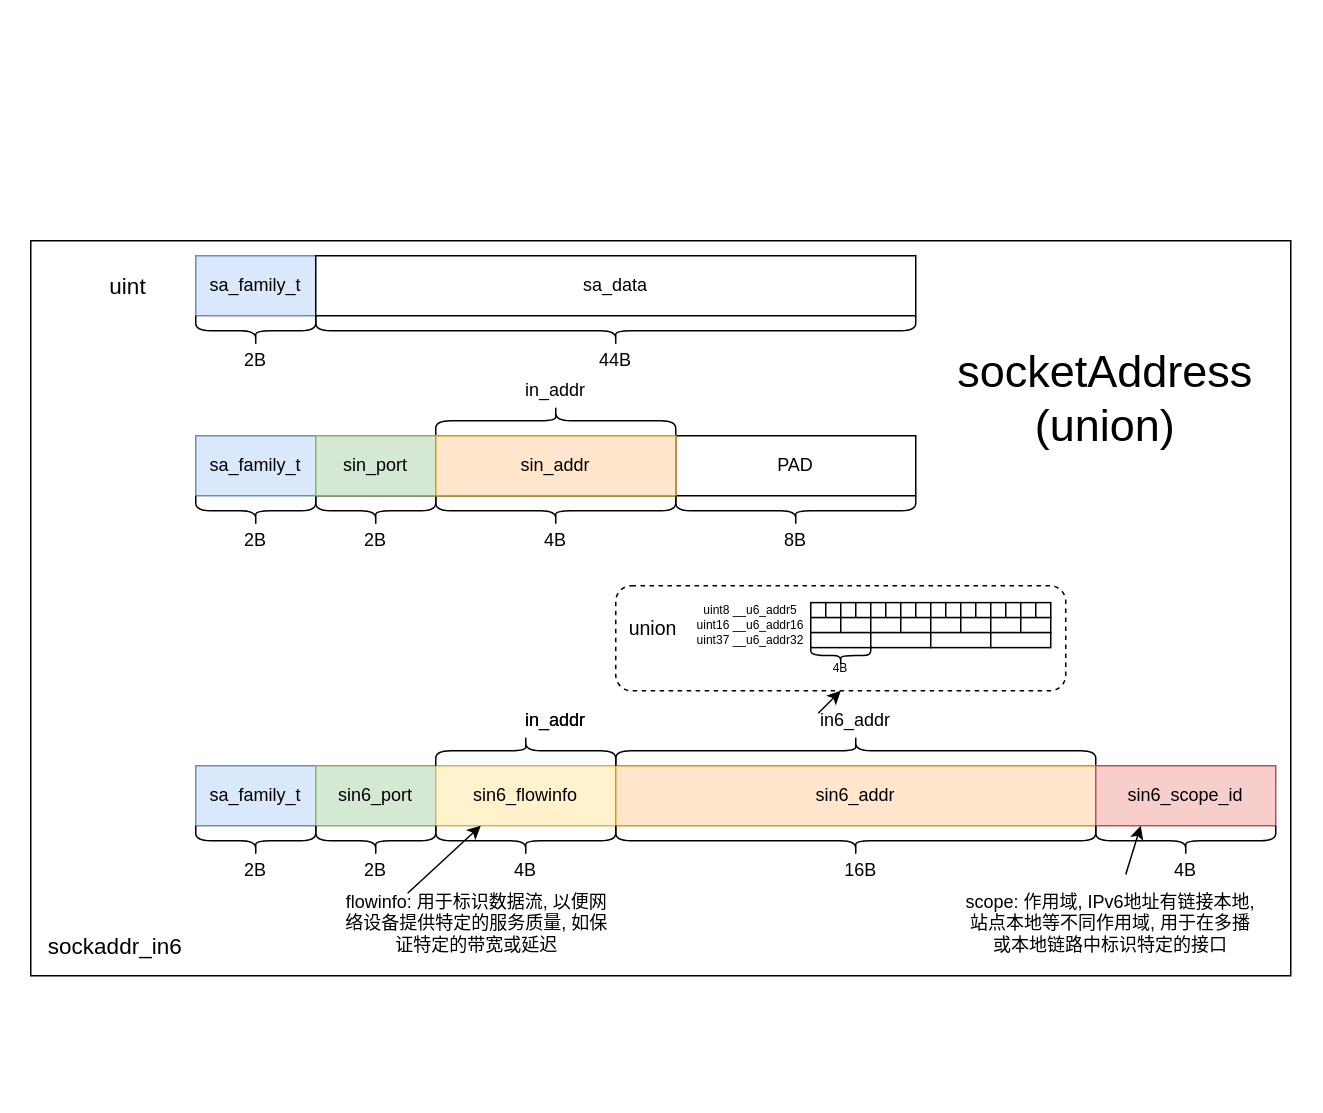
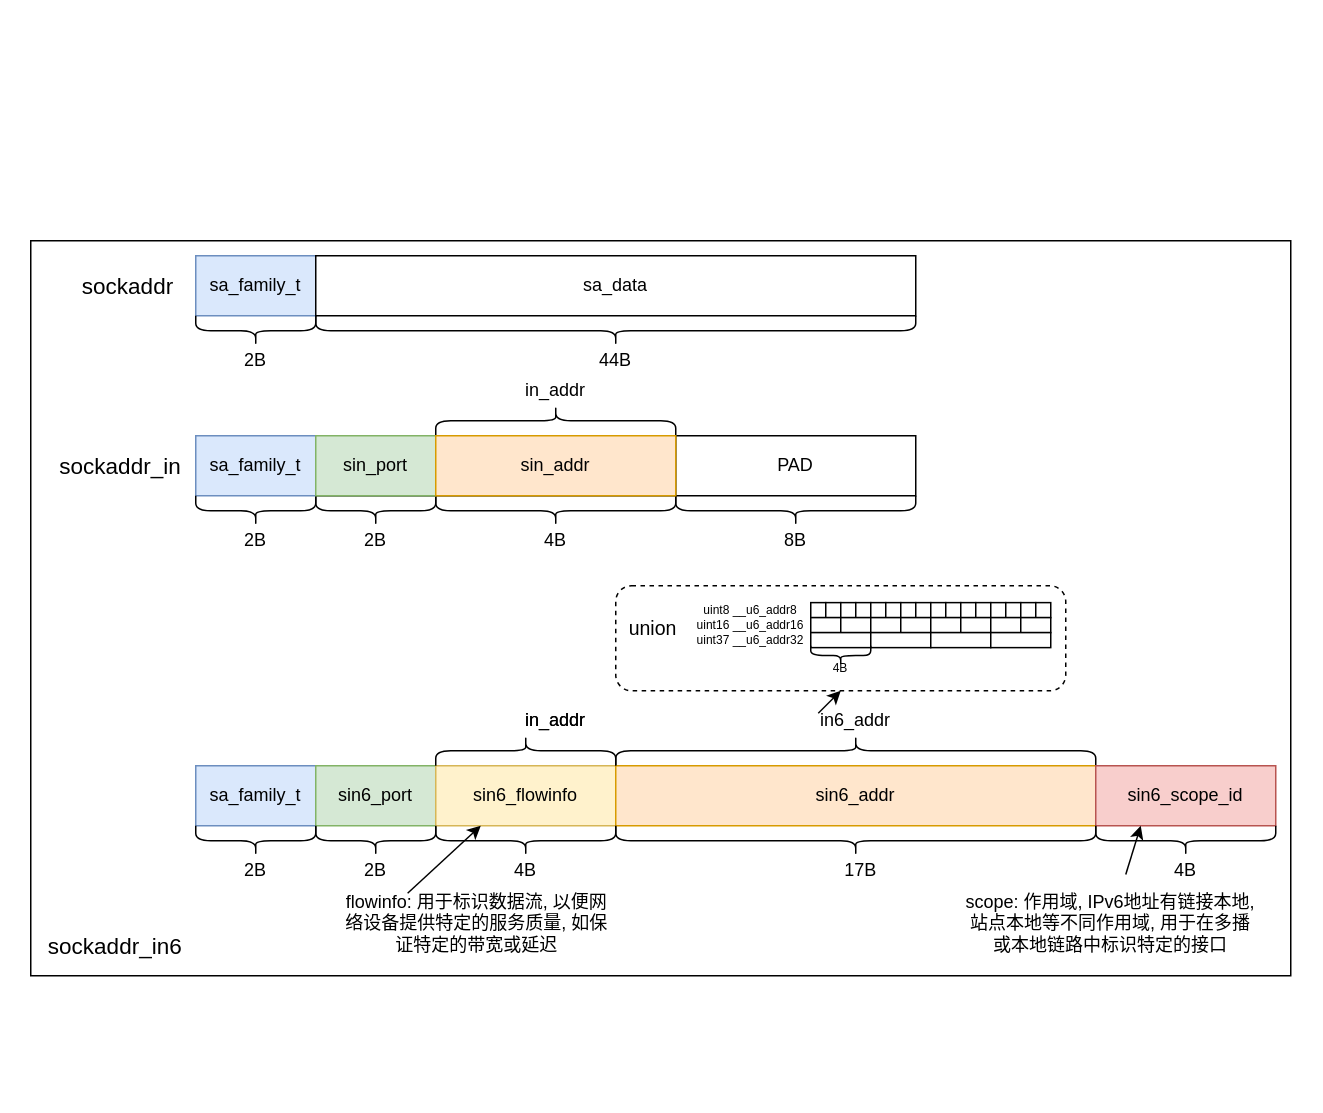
(128, 286) -> (128, 286)
(1106, 398) -> none
none -> (121, 466)
(751, 610) -> (751, 610)
(861, 871) -> (861, 871)
